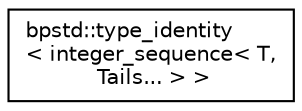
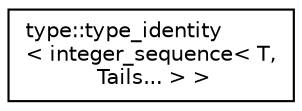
(151, 55) -> (151, 55)
